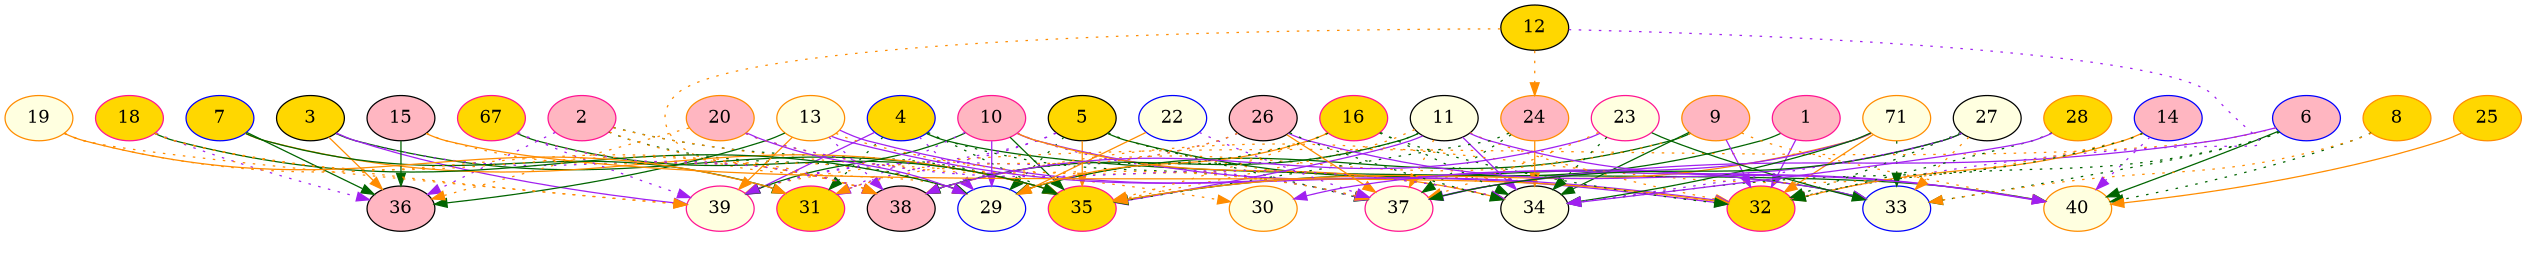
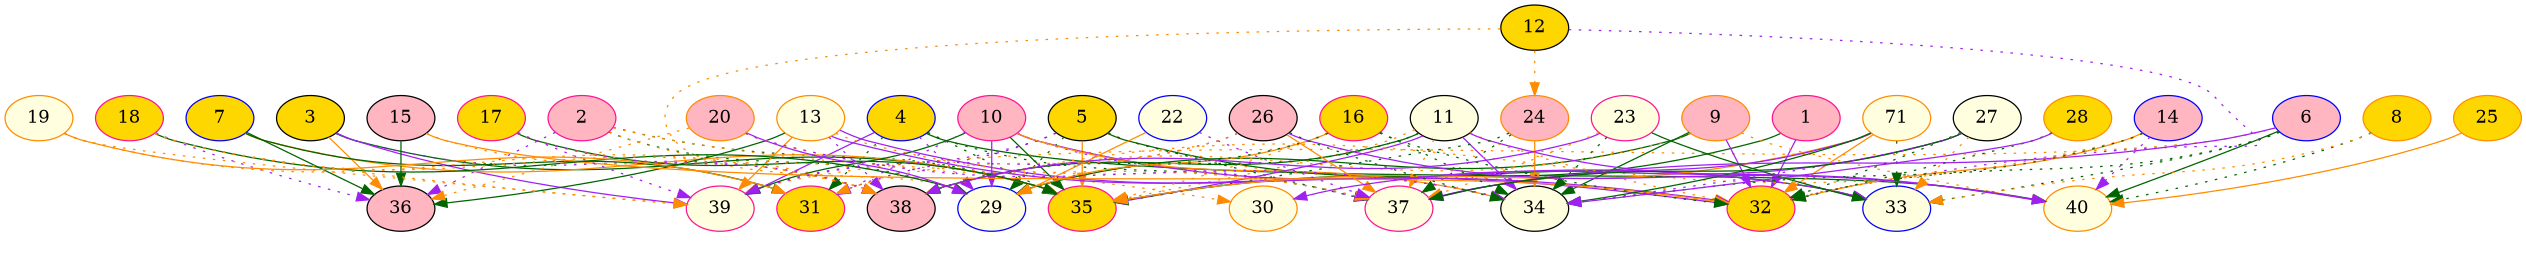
(491, 118) -> (491, 118)
